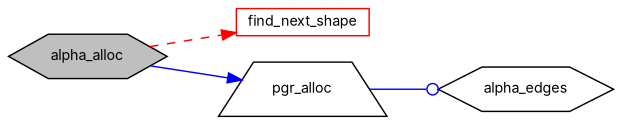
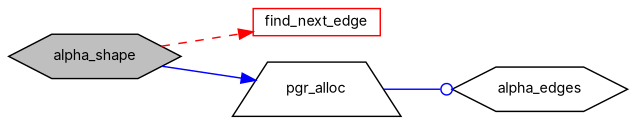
(303, 22) -> (317, 22)
(88, 56) -> (95, 56)
